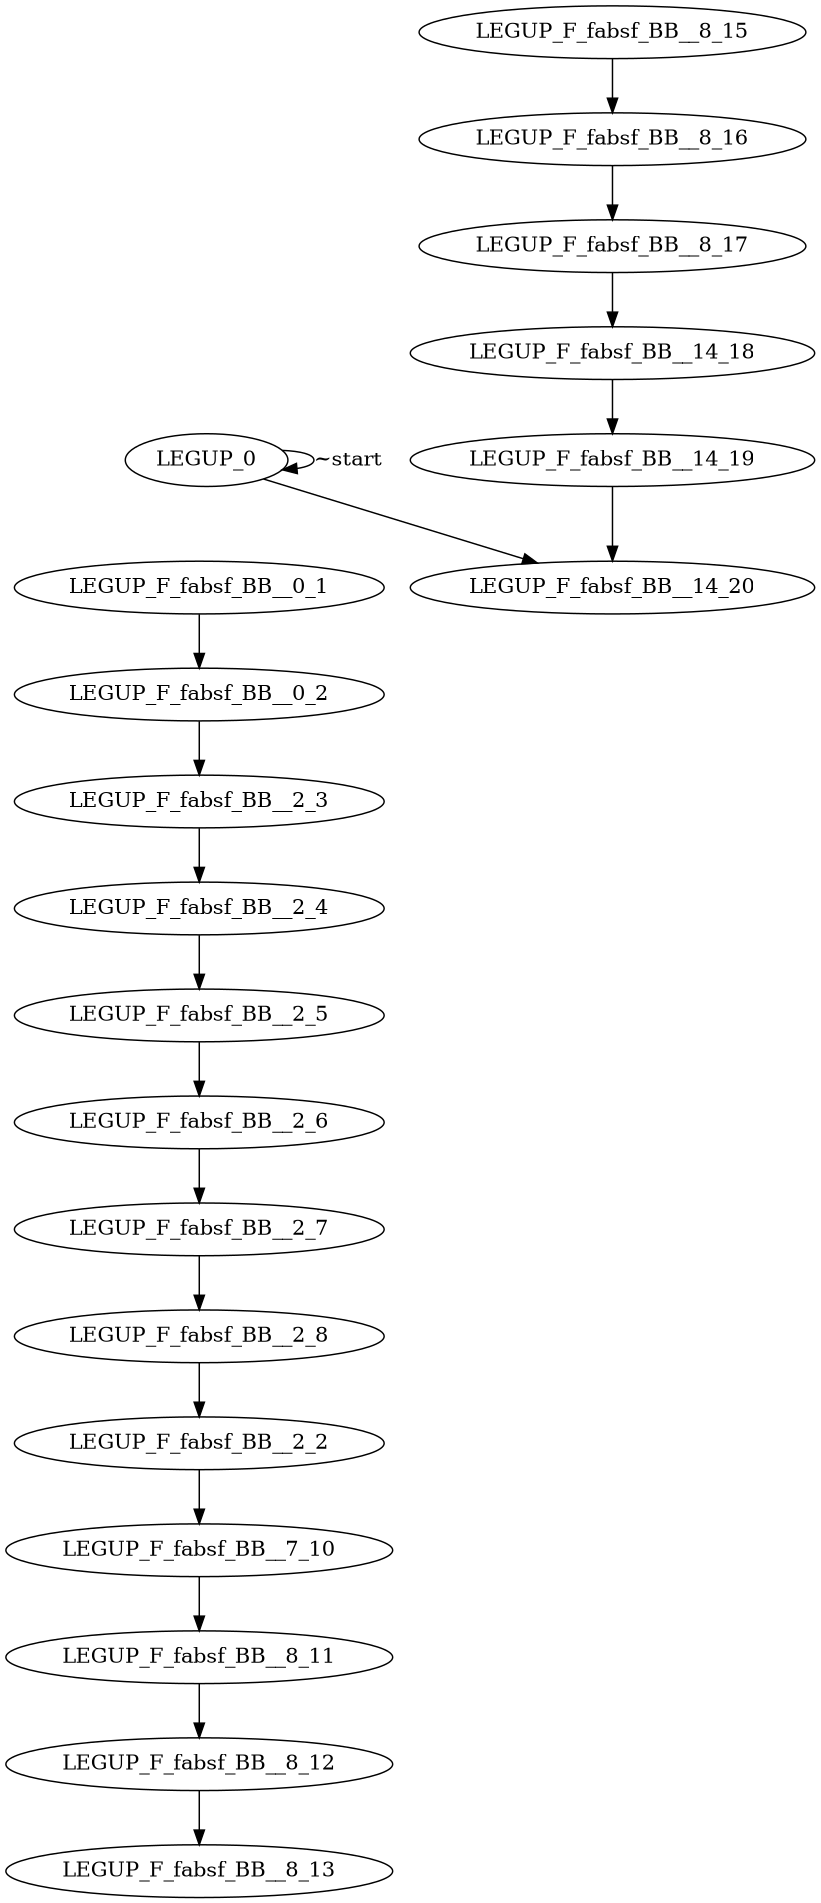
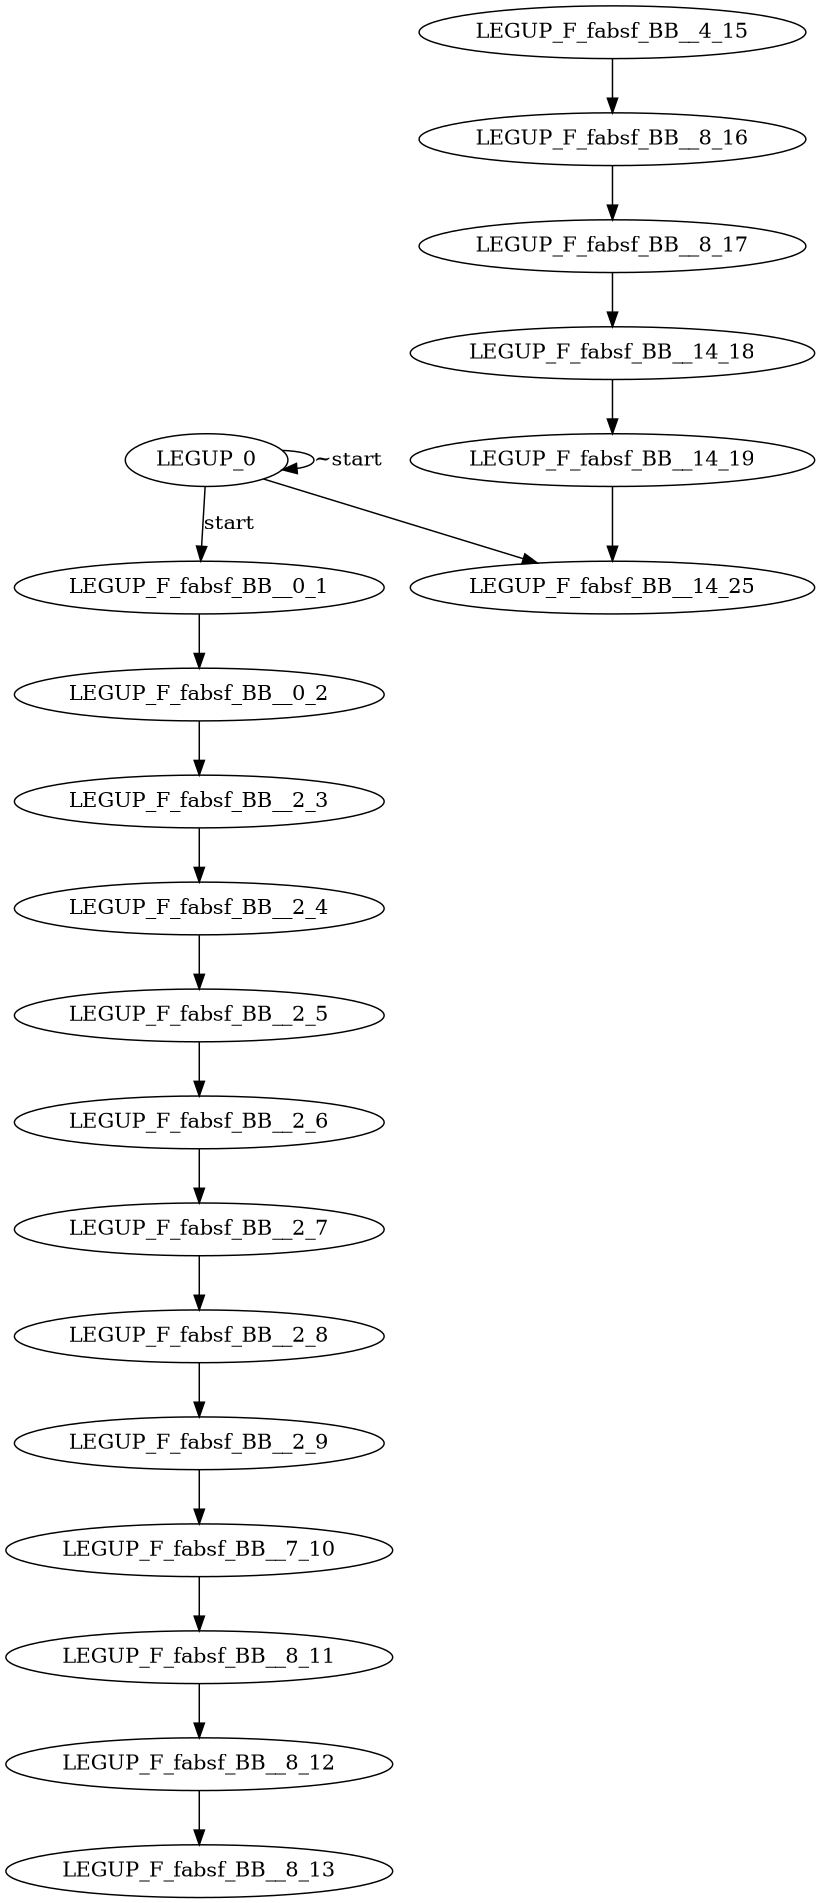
(612, 32) -> (612, 32)
none -> (203, 516)
(612, 588) -> (612, 588)
(199, 1443) -> (199, 1443)
